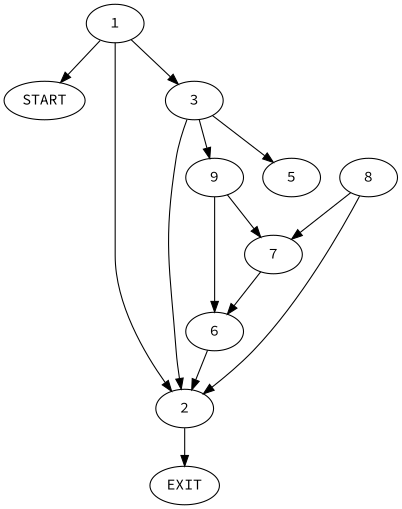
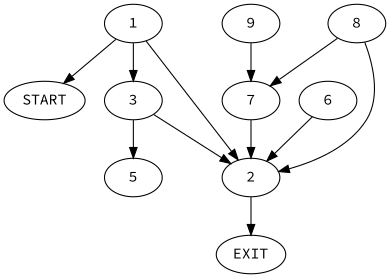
(203, 134) -> none
(215, 249) -> none
(247, 289) -> (251, 134)
